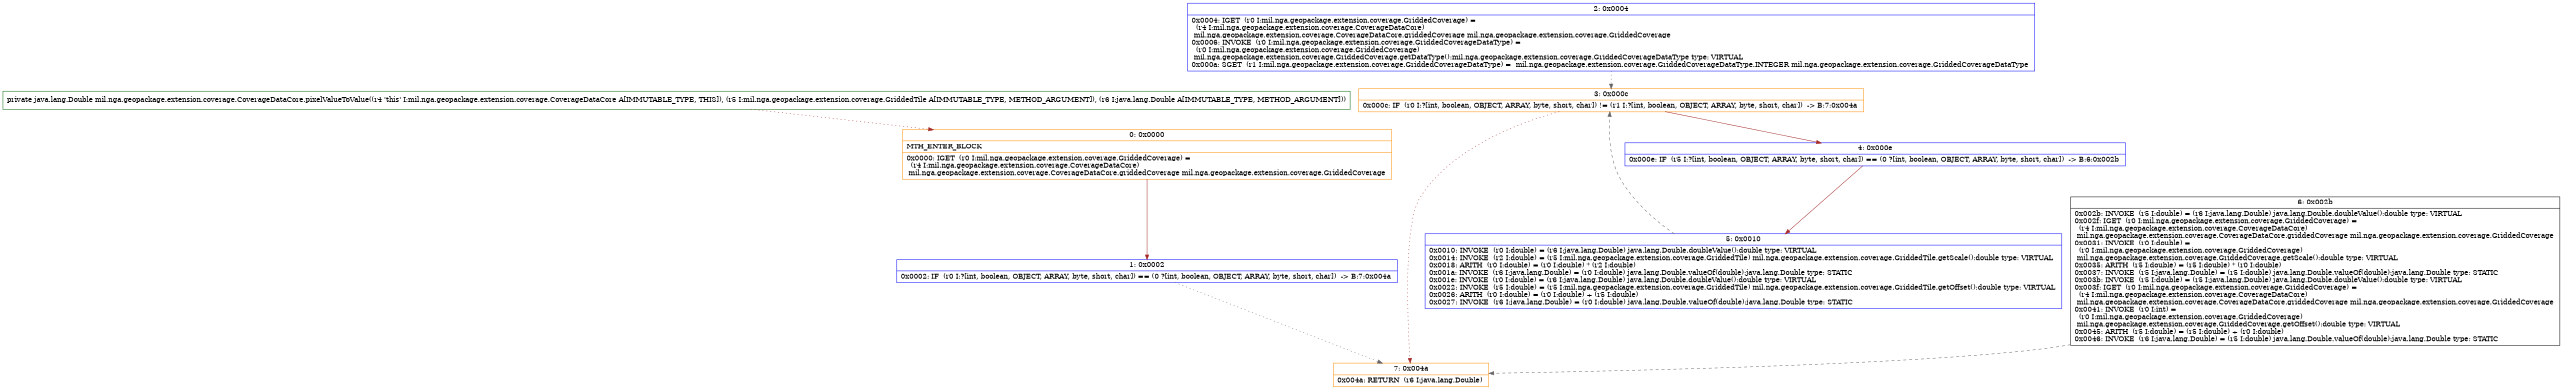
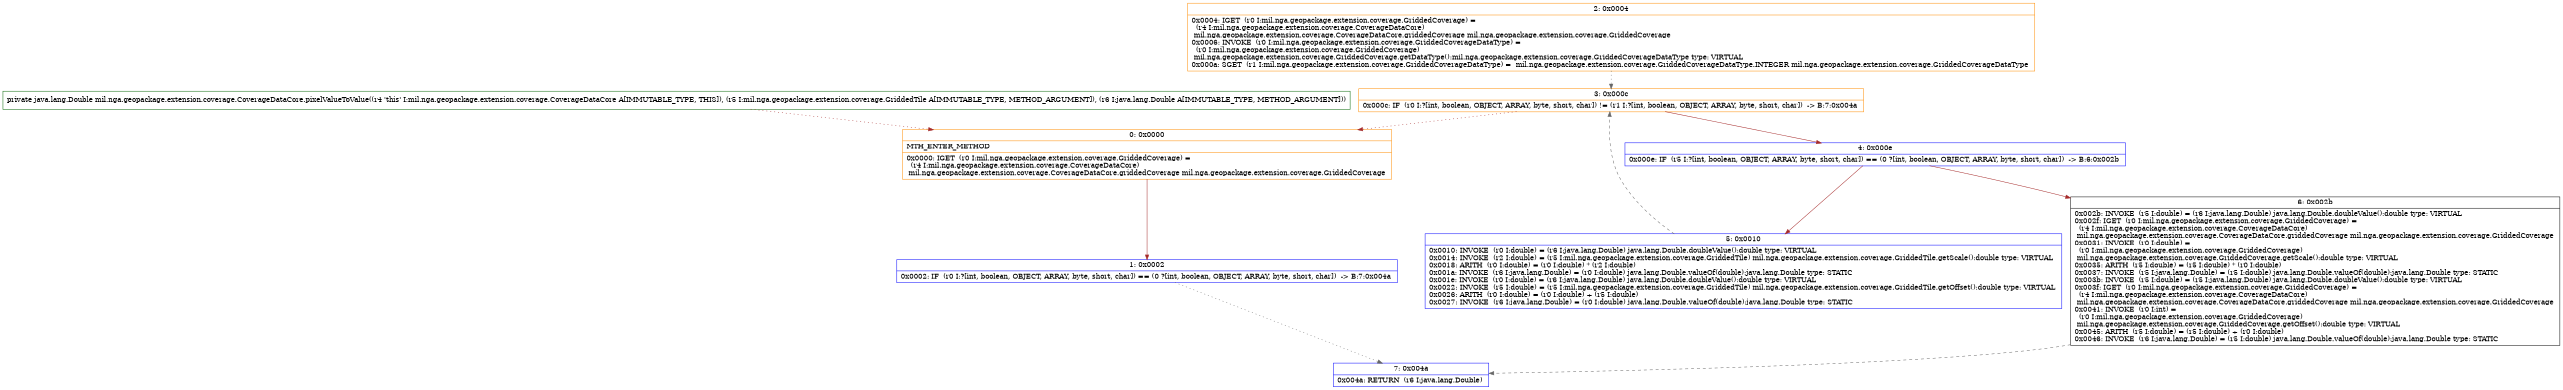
(1611, 37) -> (1611, 37)
(944, 147) -> (948, 147)
none -> (1998, 180)
(1421, 196) -> (1440, 120)
(1411, 375) -> (1411, 375)
